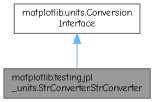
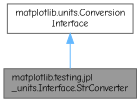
(77, 83) -> (70, 83)
